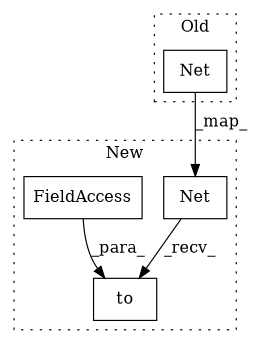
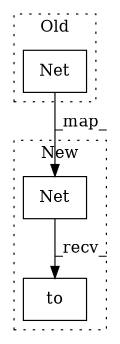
(83, 198) -> none
